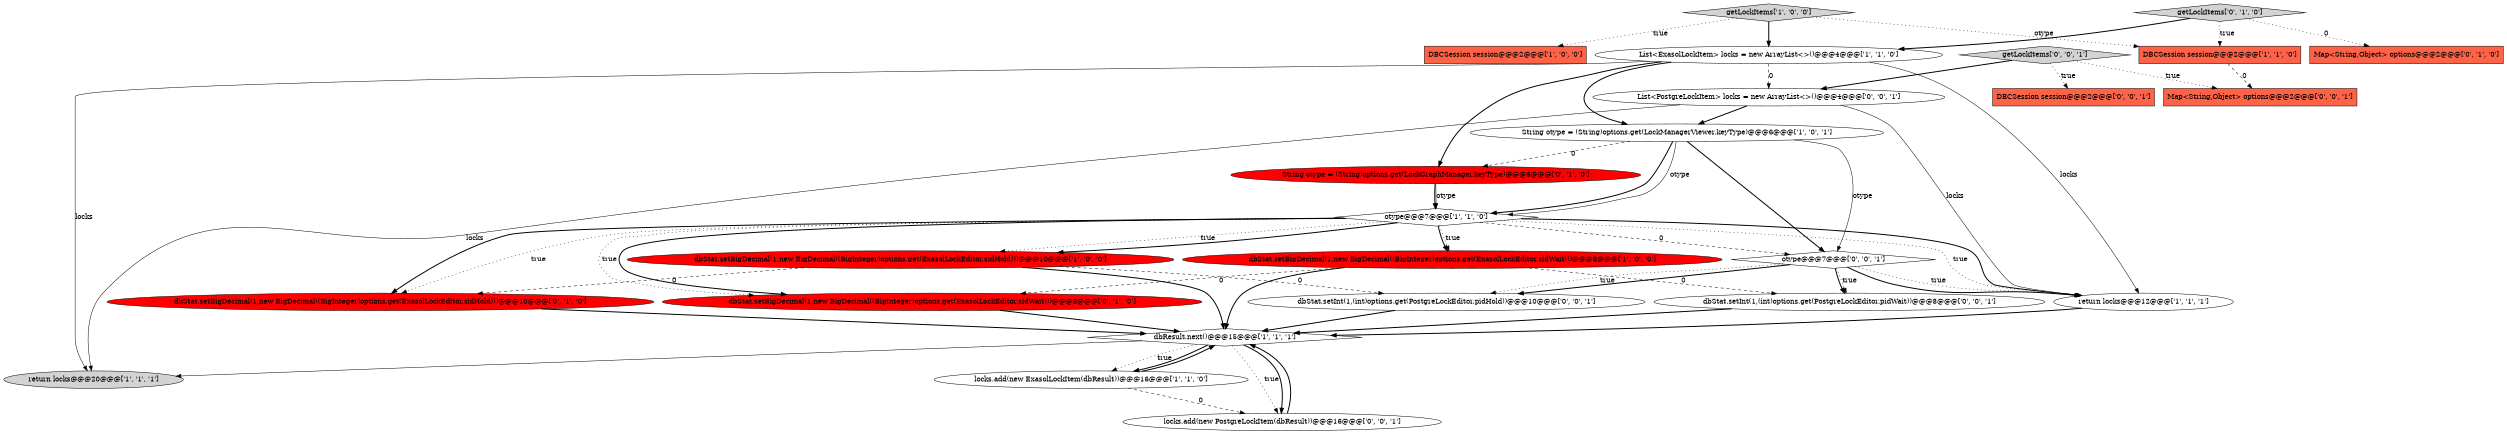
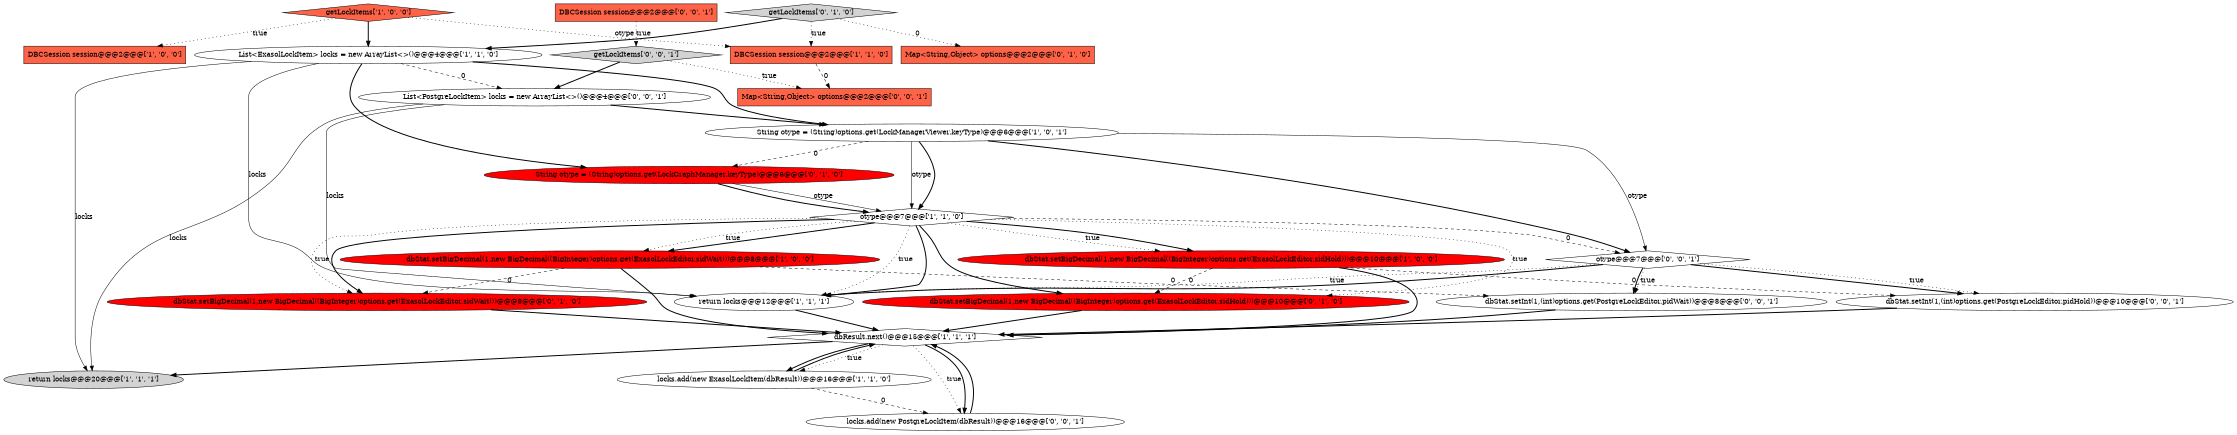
(1769, 13) -> (368, 13)
(2058, 74) -> (636, 31)
(662, 358) -> (504, 358)
